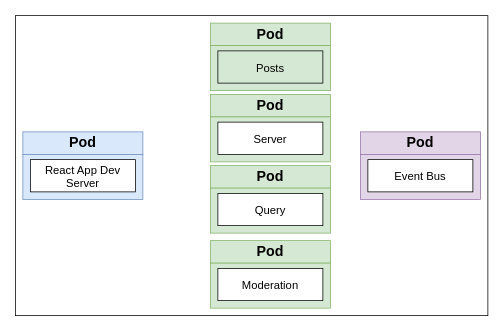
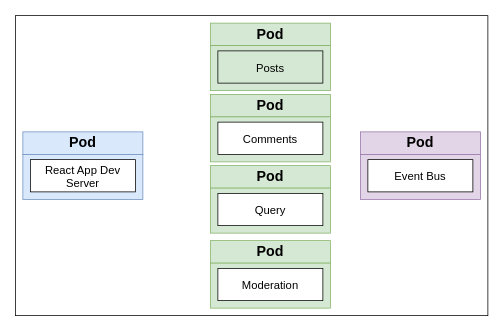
(270, 138) -> (270, 138)
